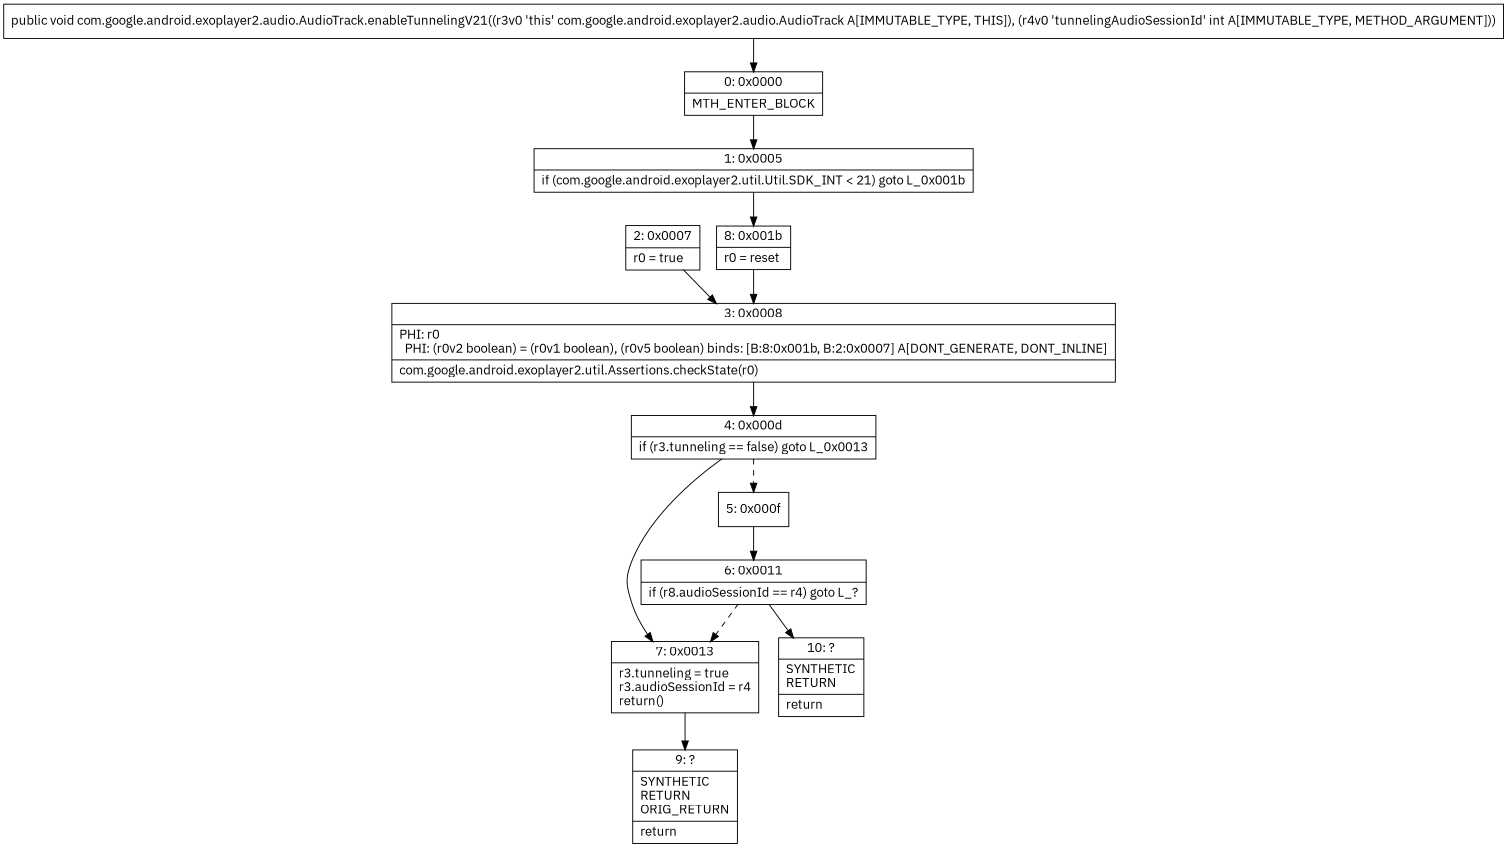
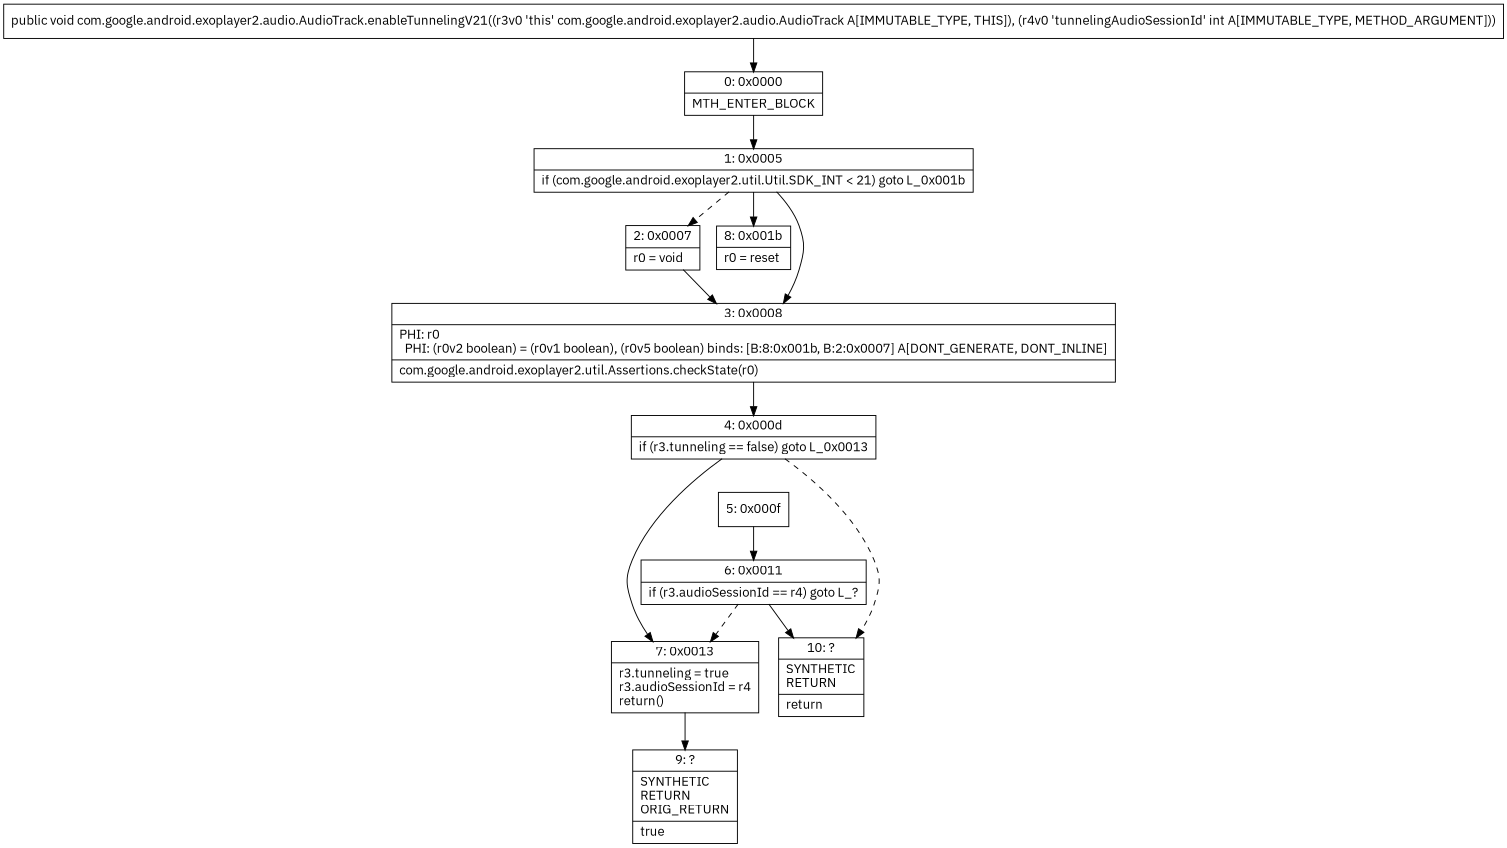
none -> (712, 206)
(659, 258) -> (659, 258)
(754, 282) -> (803, 241)
(754, 471) -> (859, 533)
(754, 593) -> (754, 593)
(659, 832) -> (653, 832)
